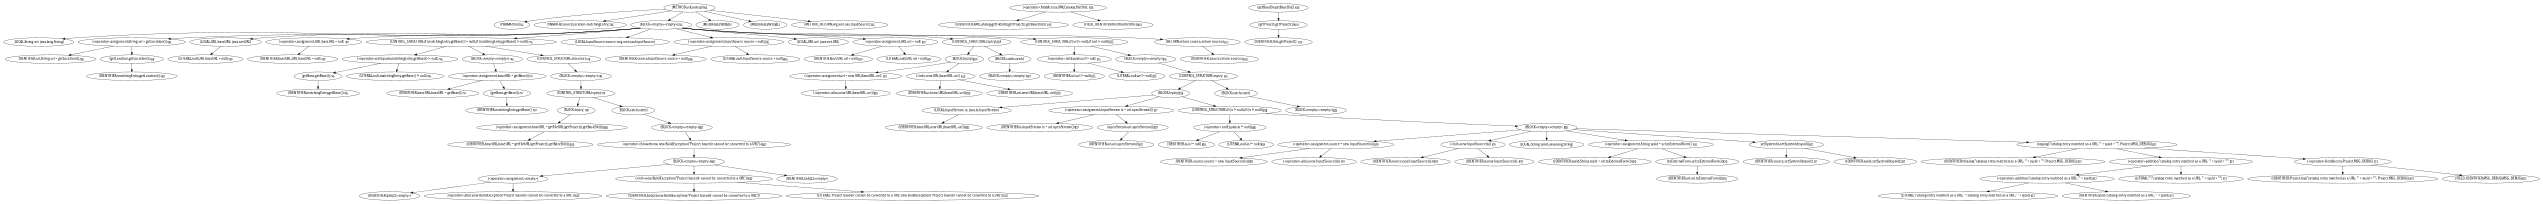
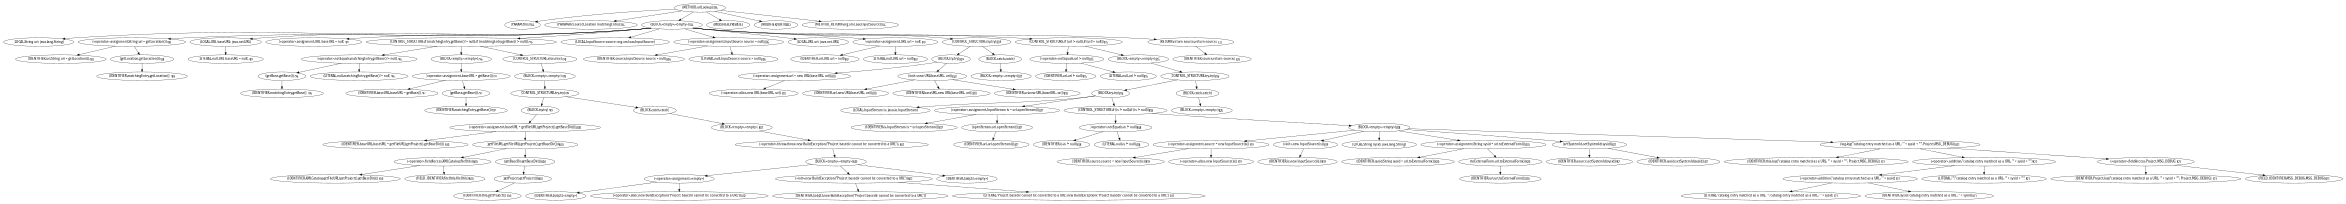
(293, 59) -> none
(951, 118) -> (936, 84)
none -> (525, 145)
(1406, 162) -> none
